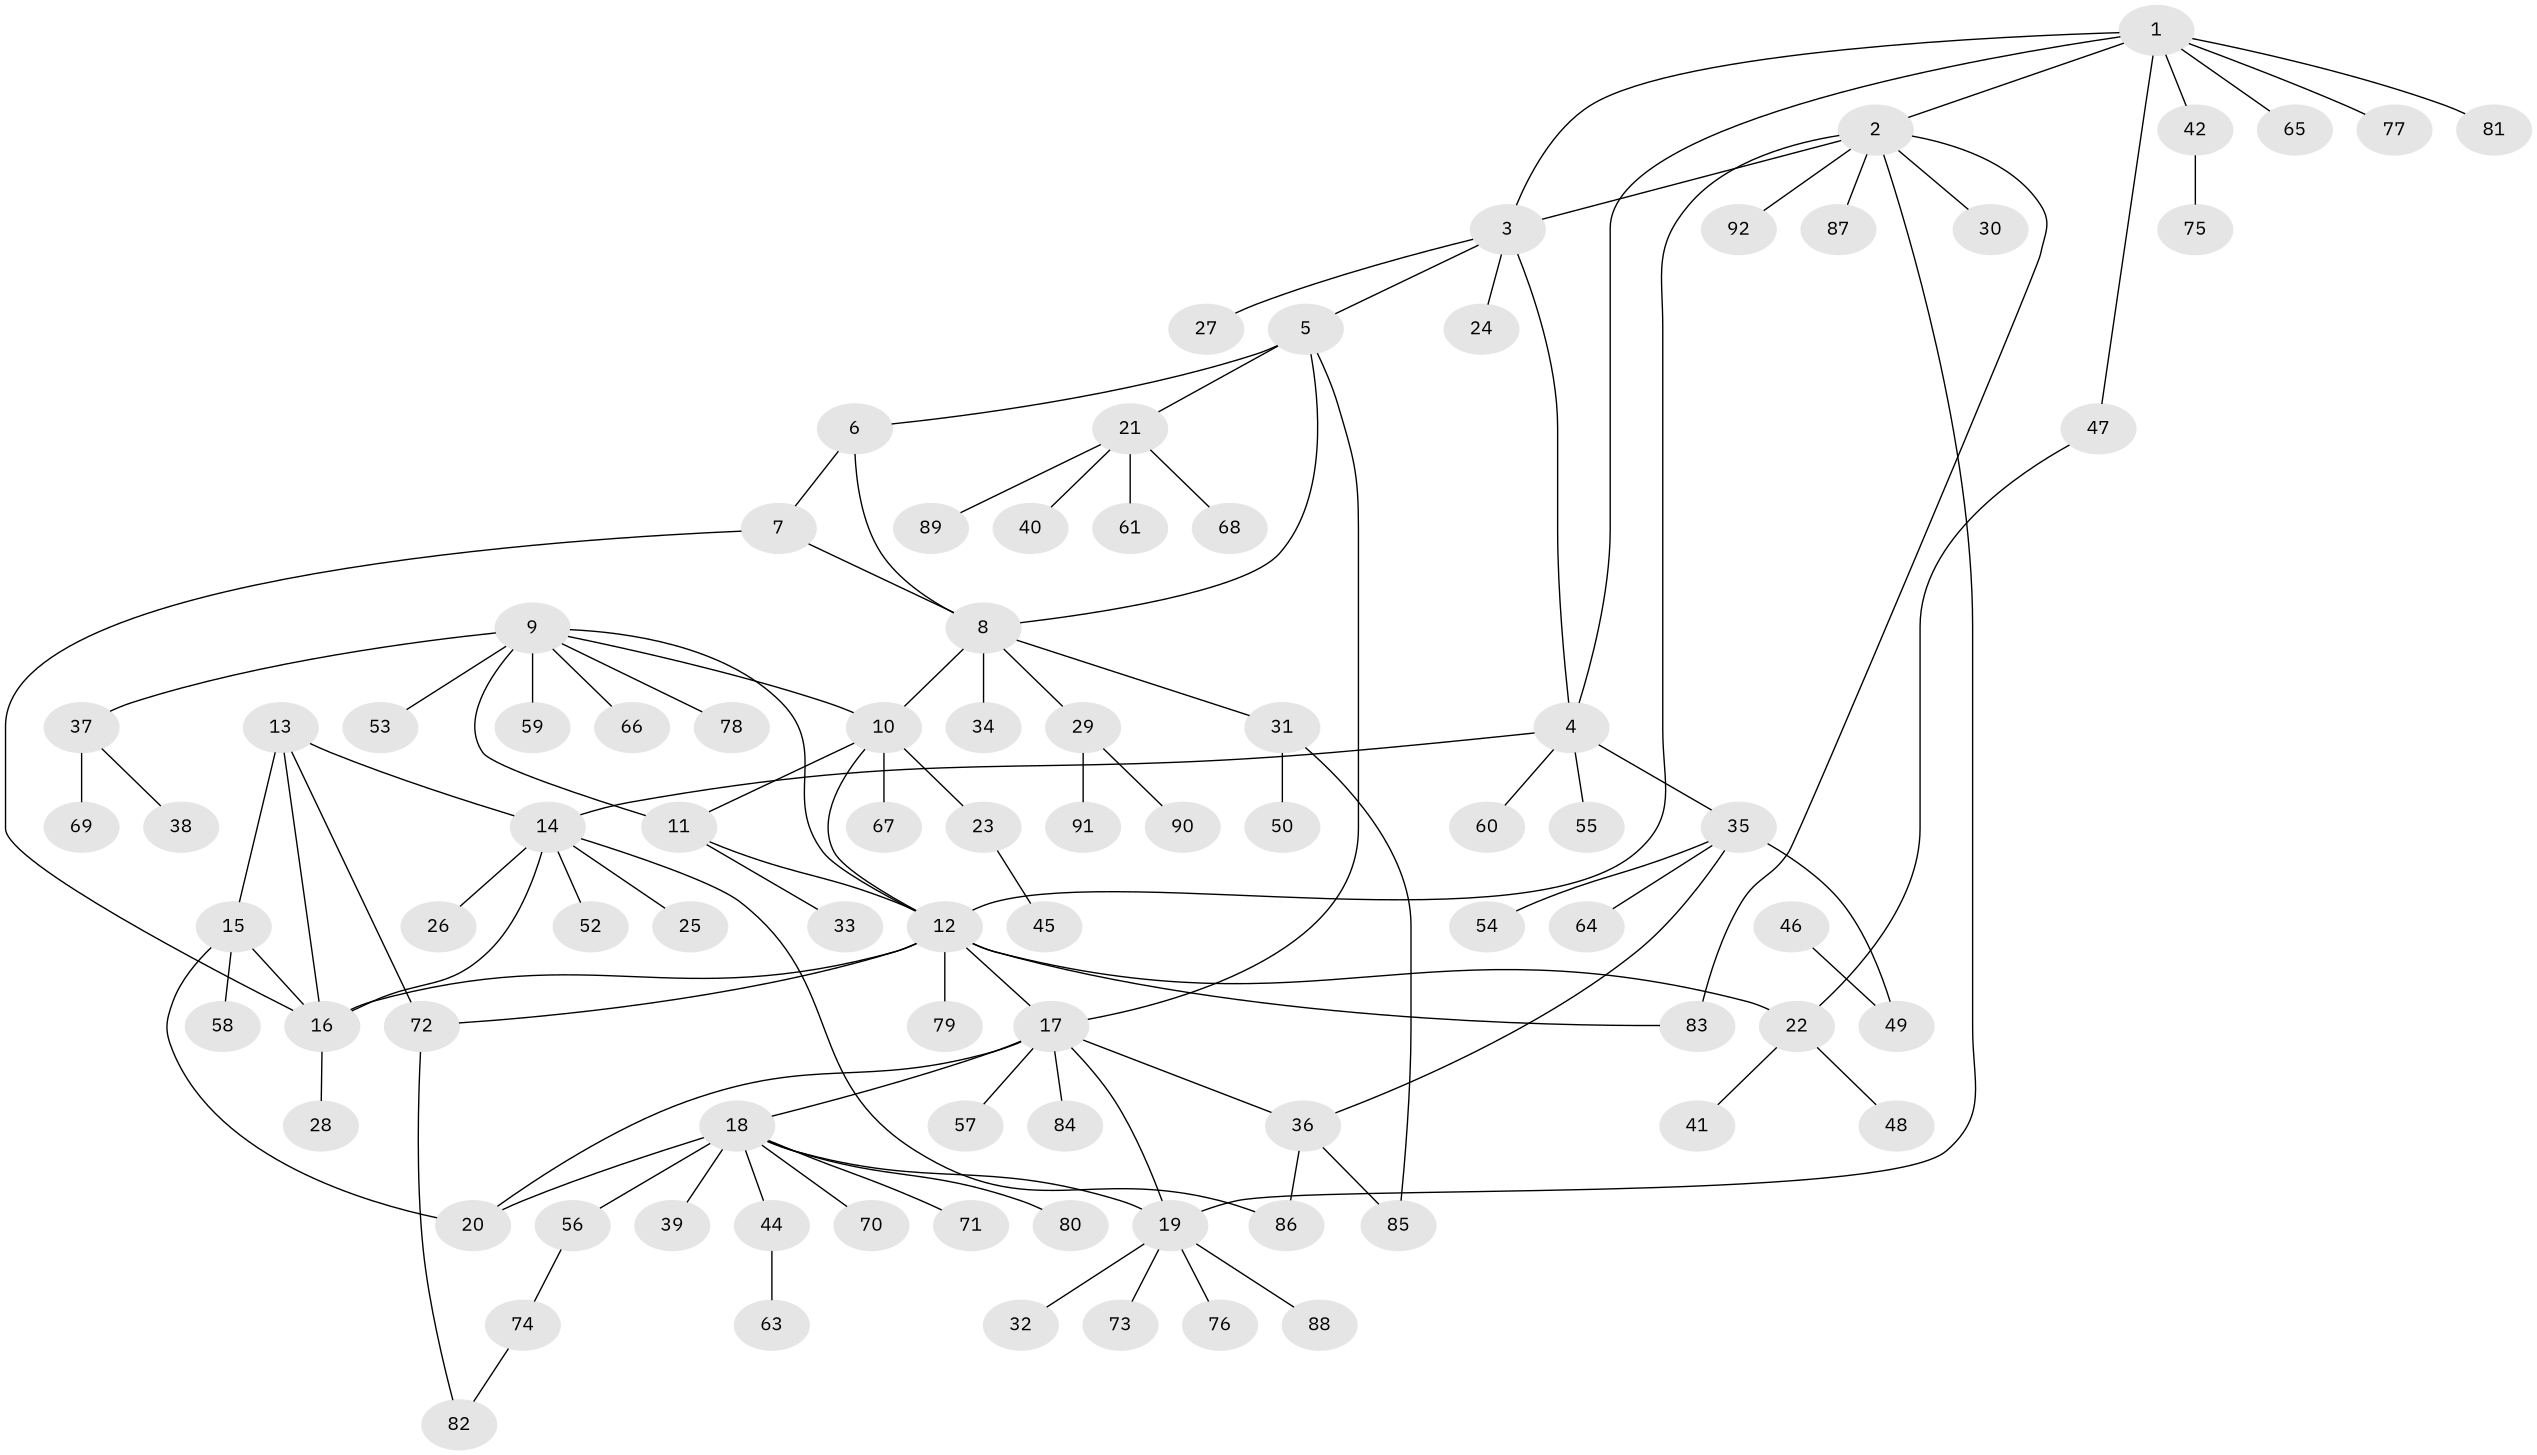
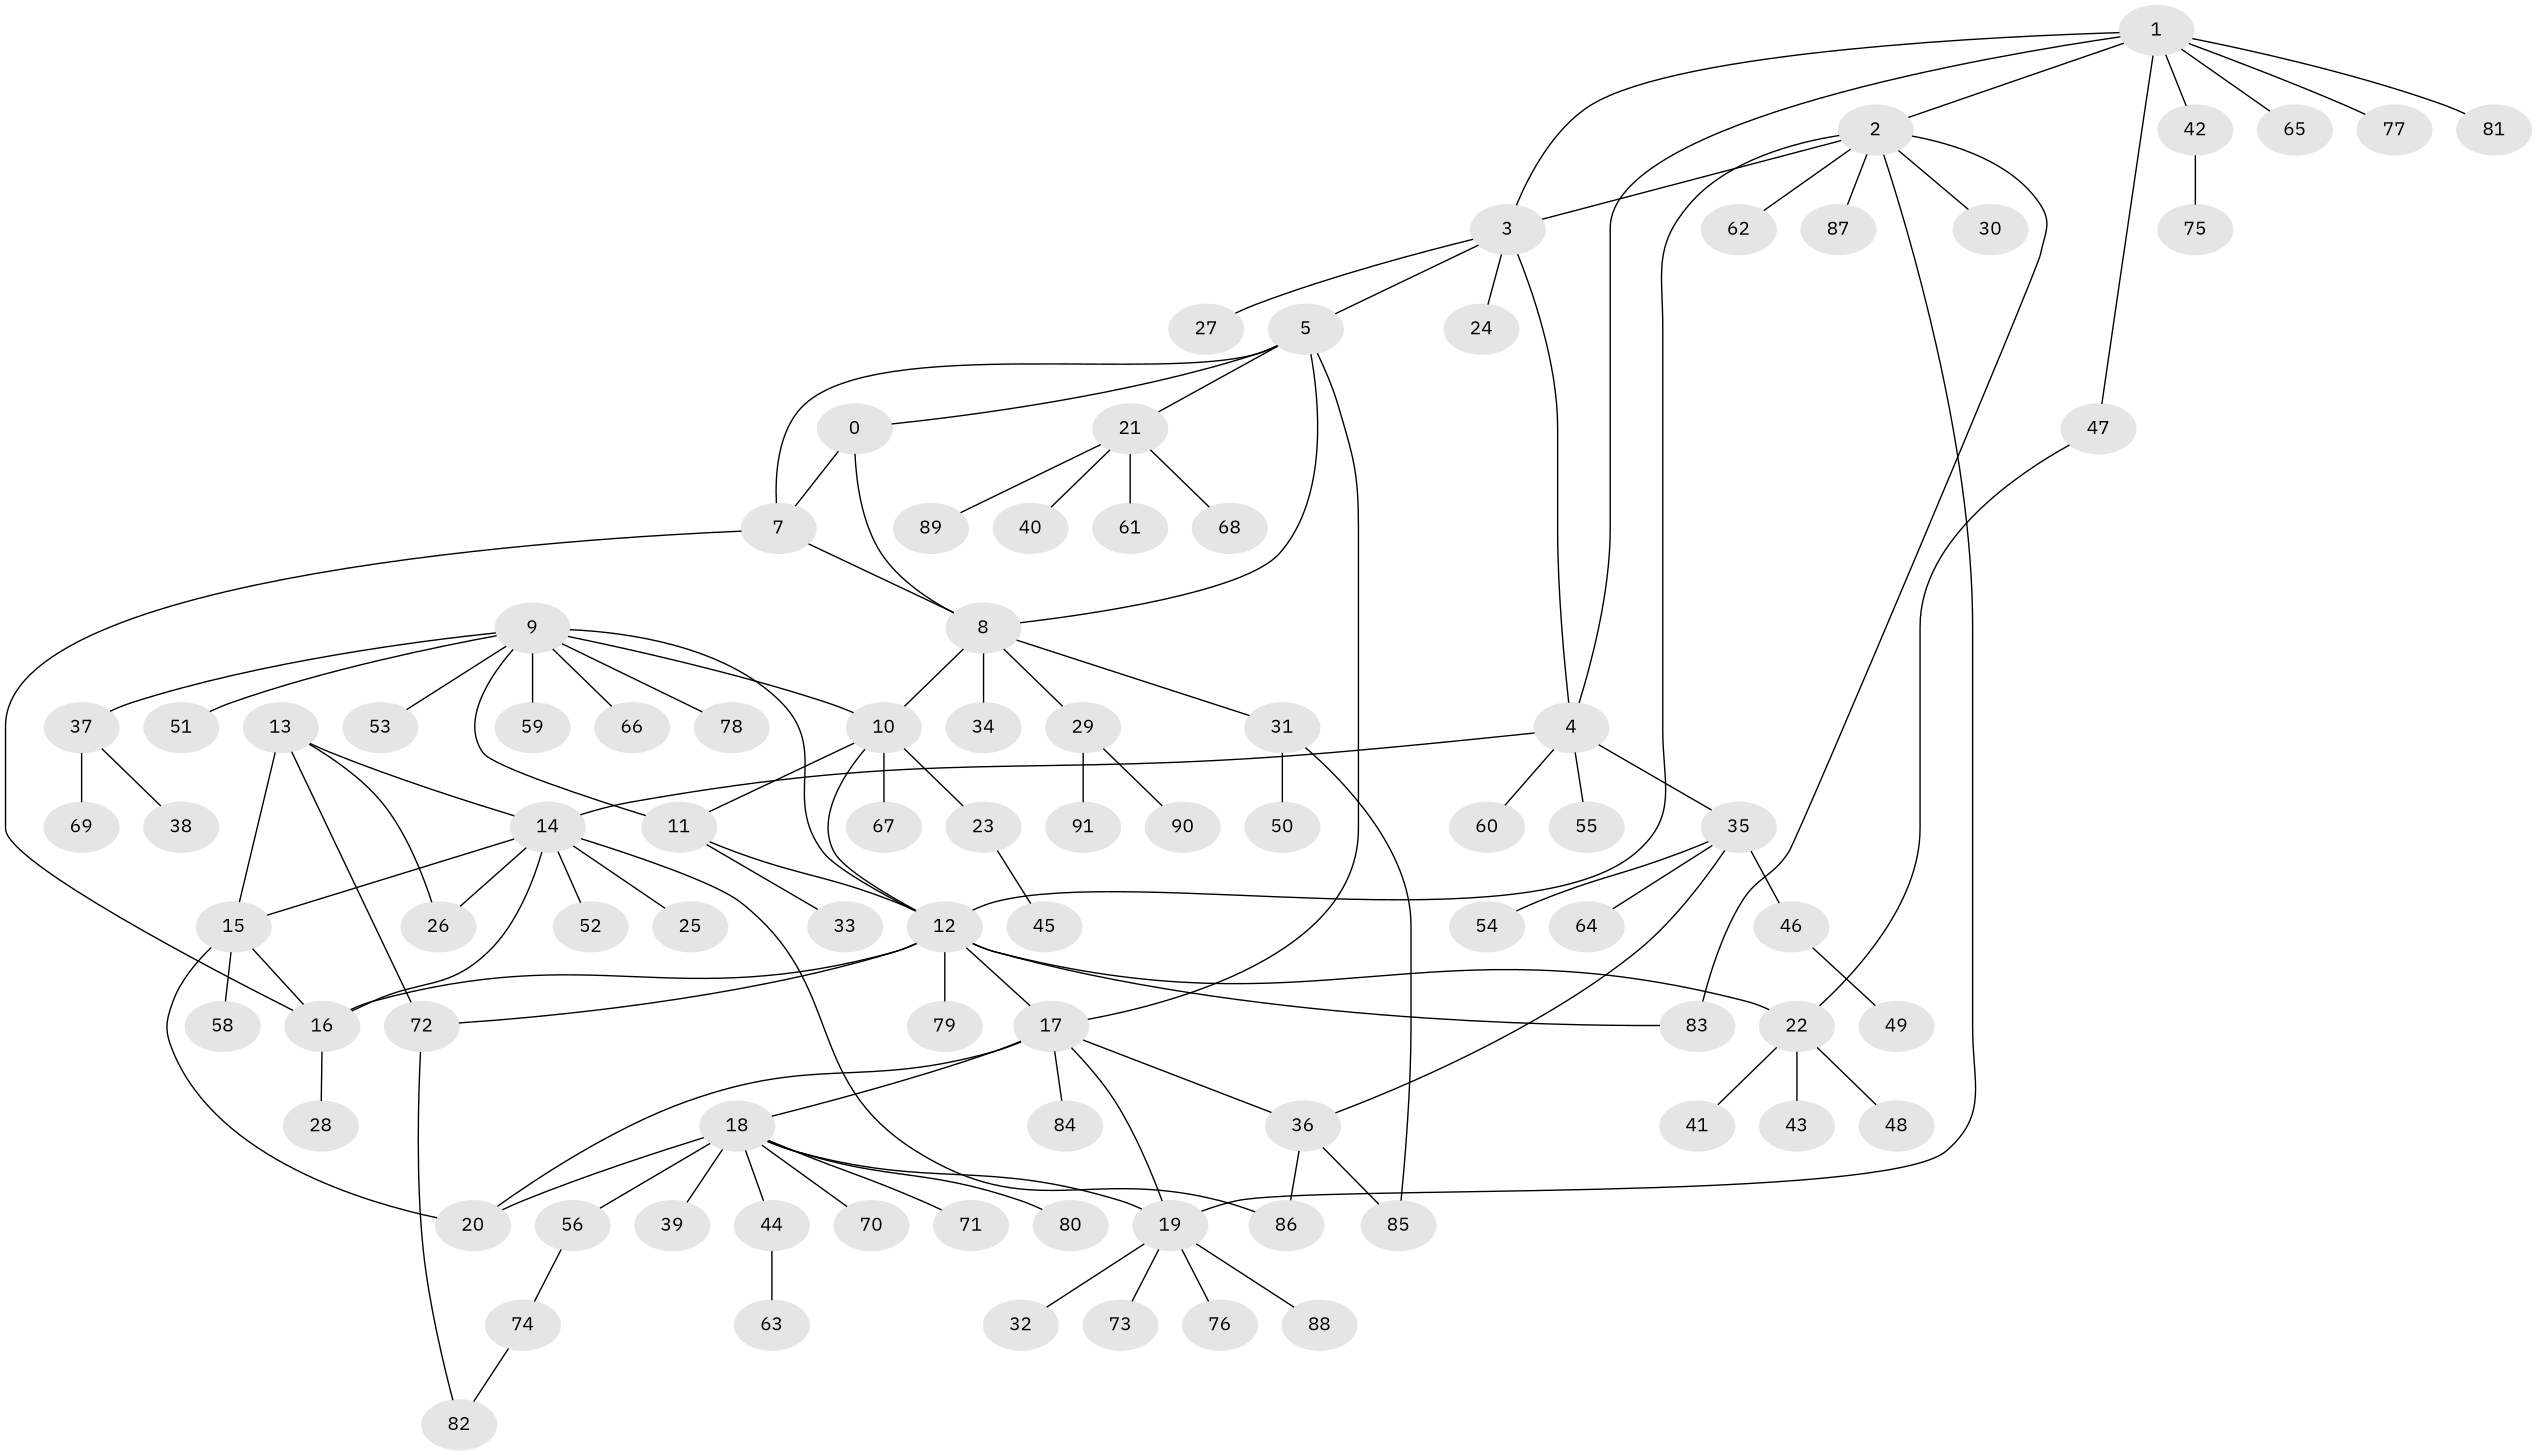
(1739, 230) -> (1739, 230)
none -> (986, 365)
(855, 429) -> (855, 429)
none -> (181, 728)
(302, 877) -> (387, 810)
none -> (391, 877)
(1846, 909) -> (1761, 869)
(966, 1126) -> none
none -> (1797, 1126)
